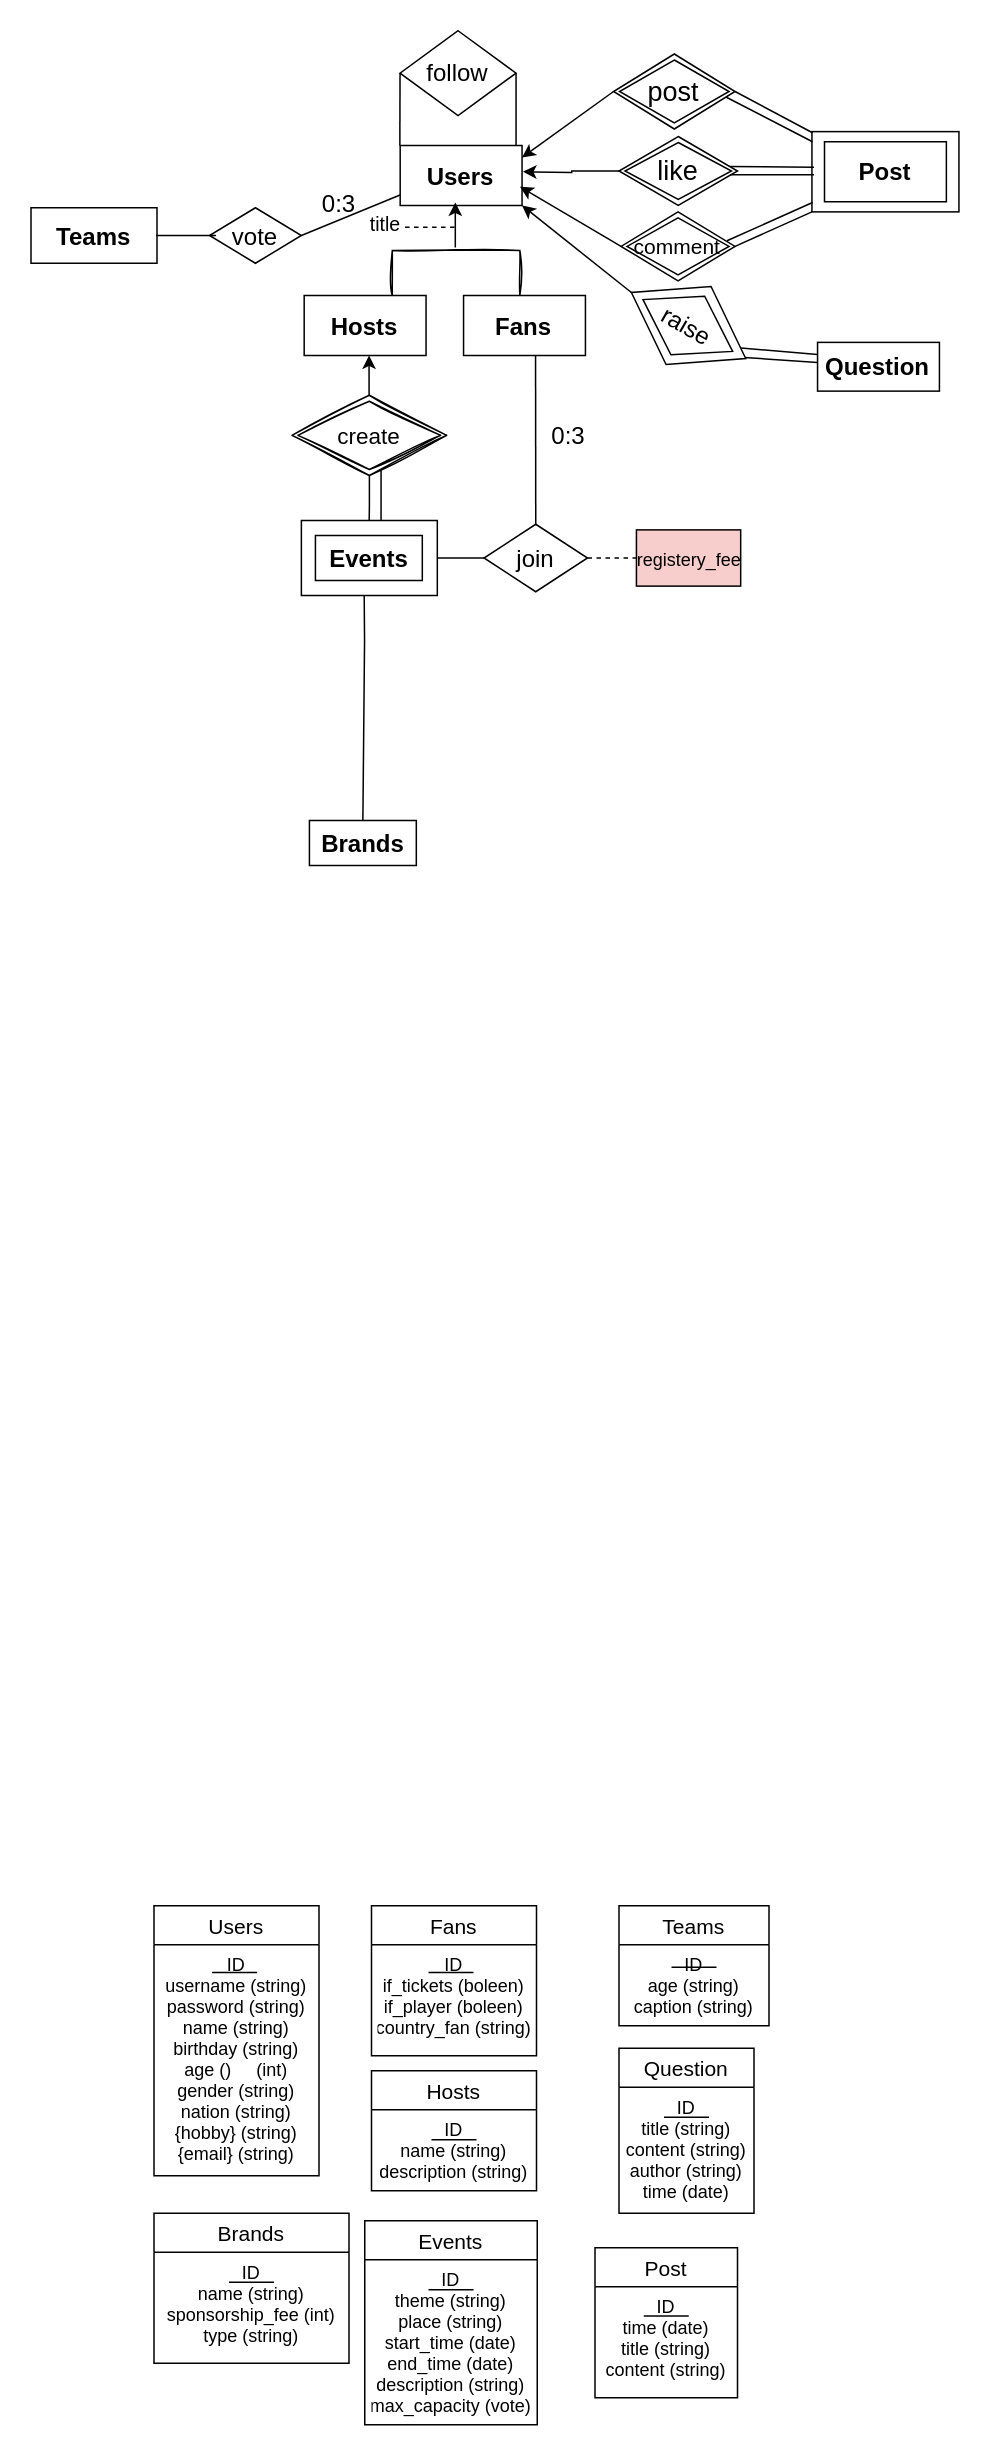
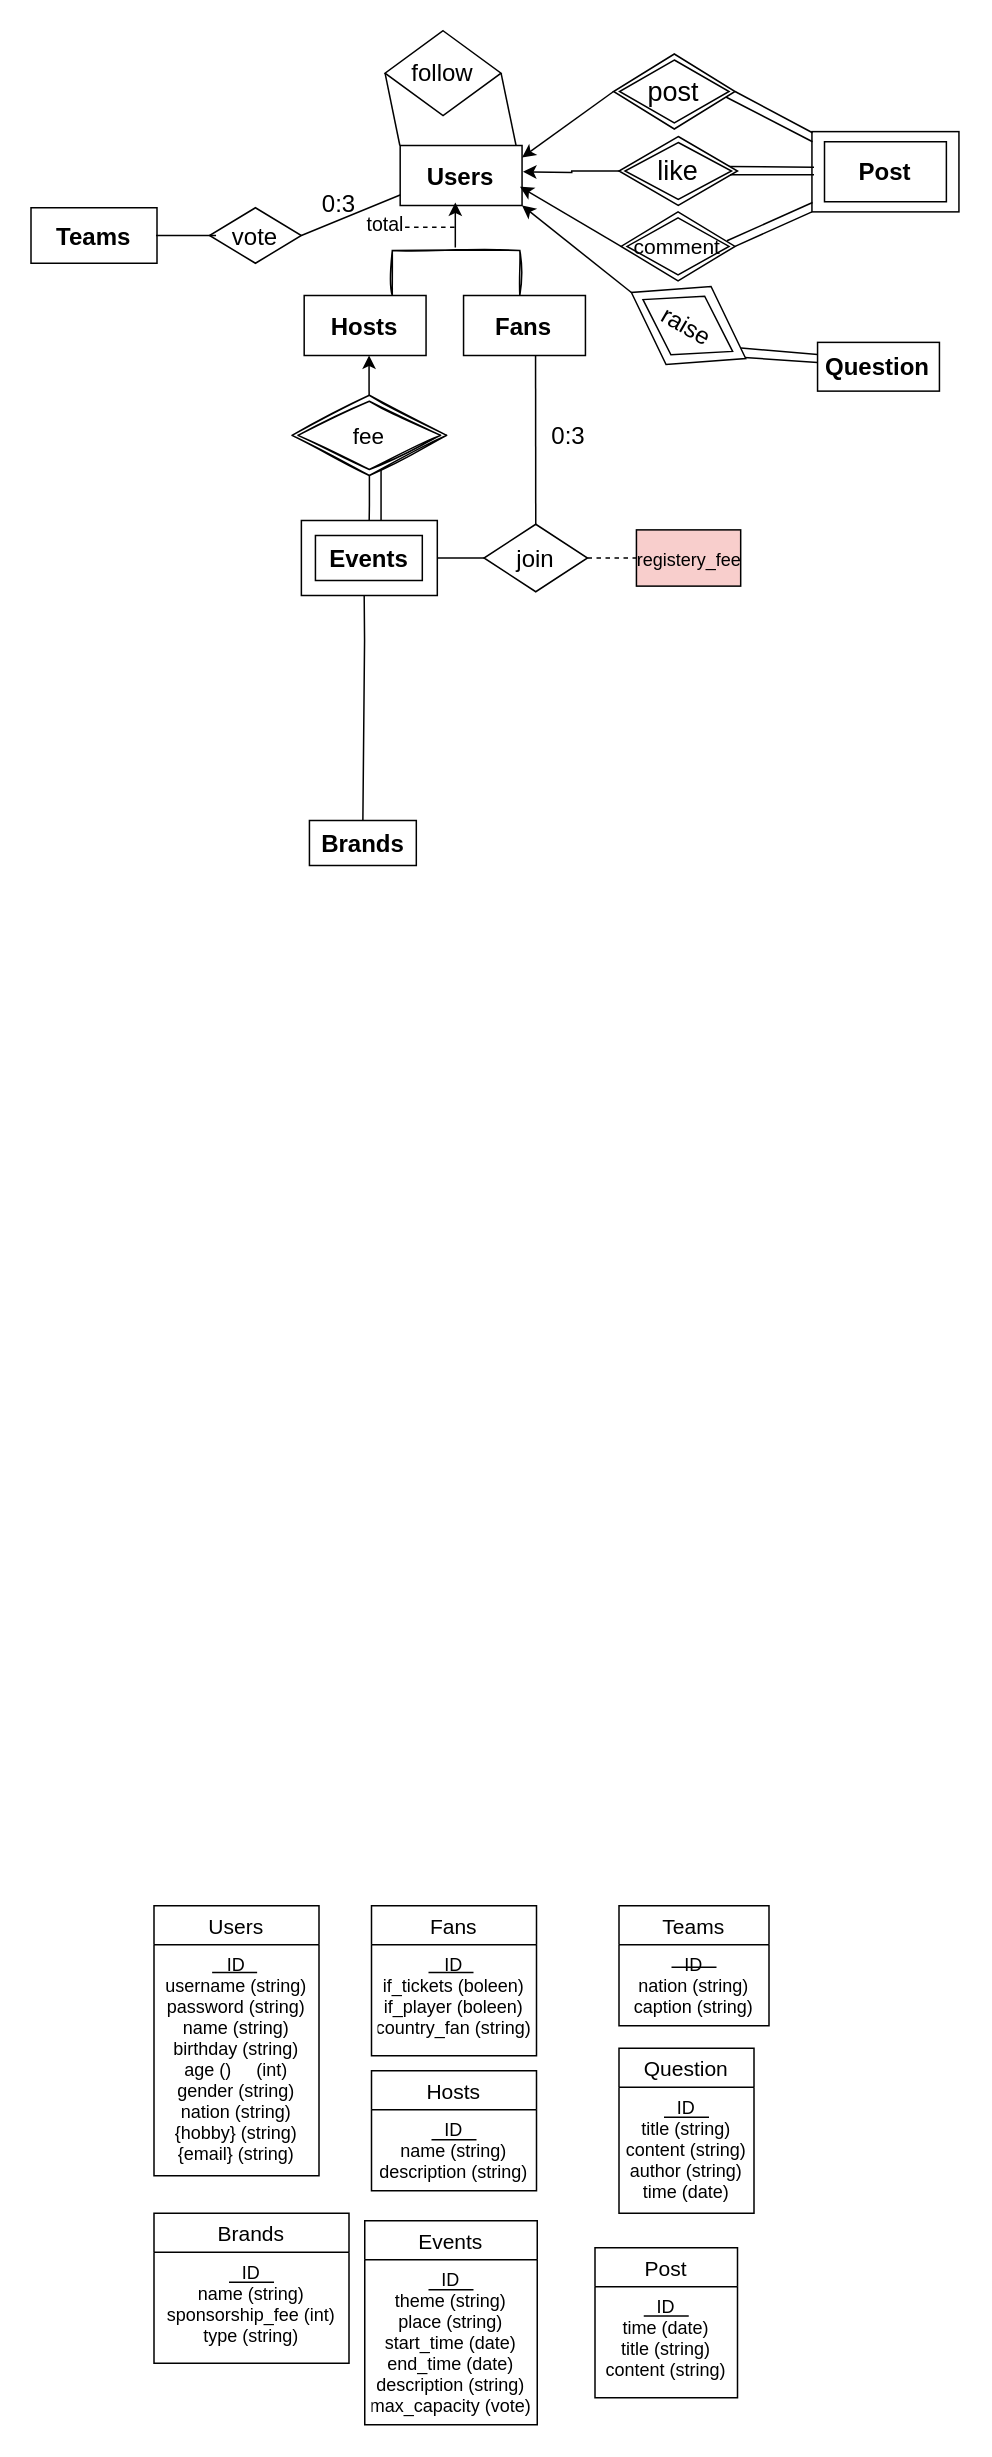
(458, 73) -> (443, 73)
(386, 223) -> (386, 223)
(369, 436) -> (369, 436)
(693, 1965) -> (693, 1965)
